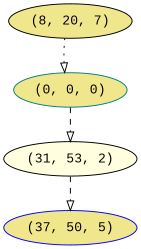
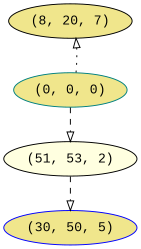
(64, 51) -> (77, 60)
(70, 159) -> (70, 159)
(70, 228) -> (70, 228)
